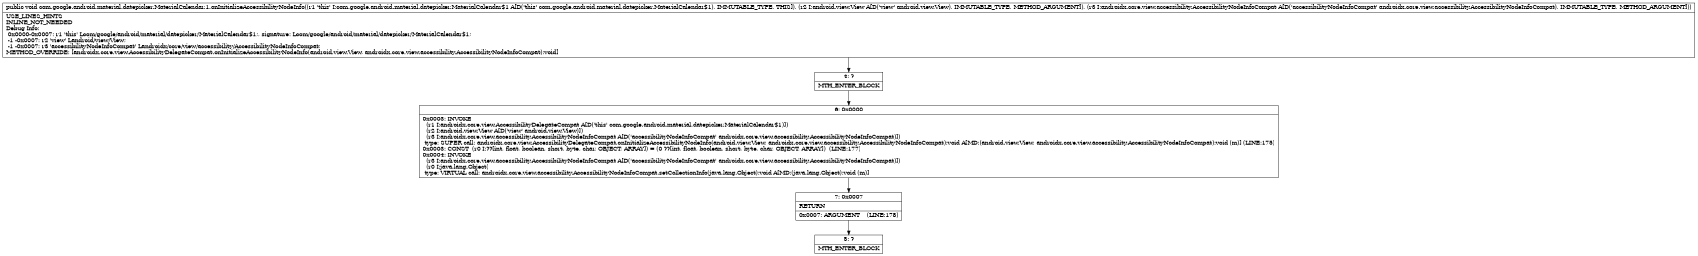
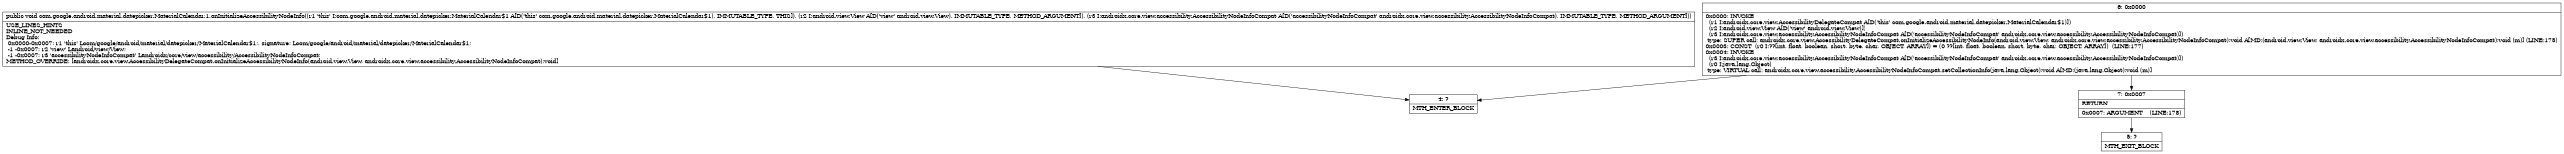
(849, 96) -> (1614, 88)
(449, 119) -> (1732, 17)
(849, 249) -> (2132, 146)
